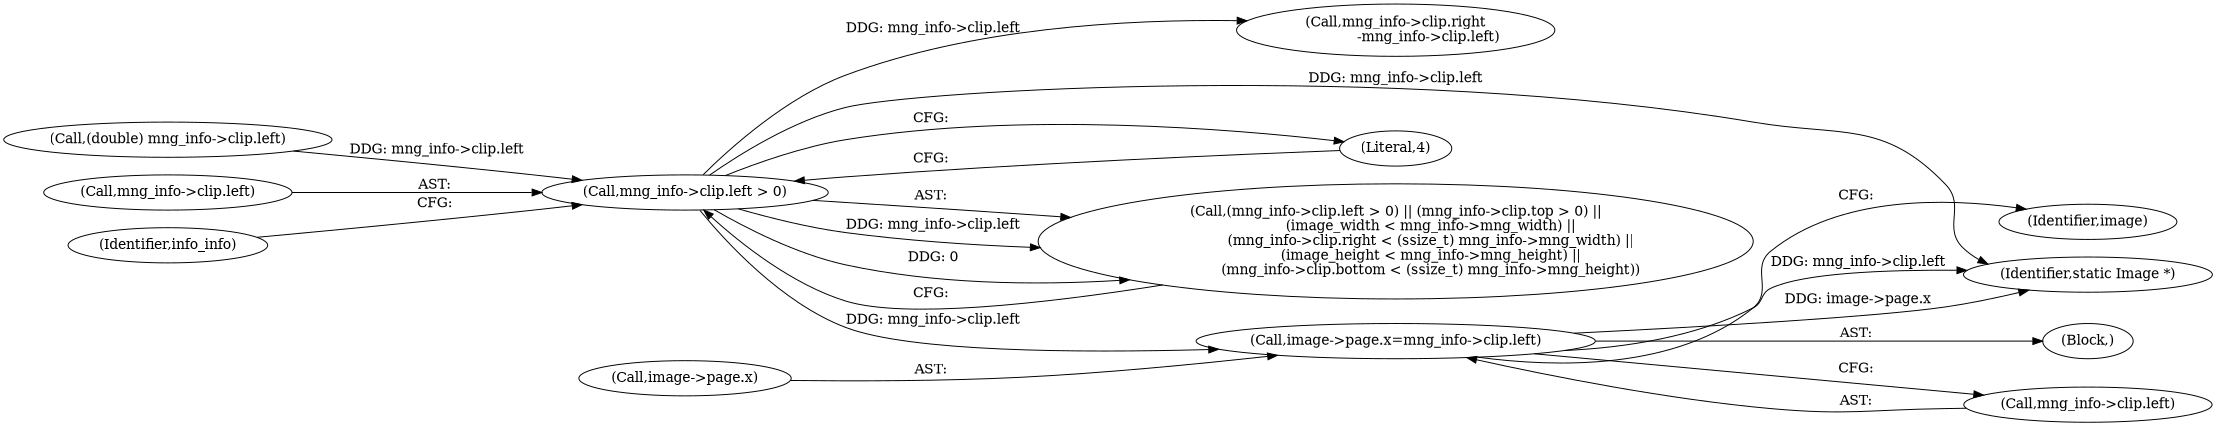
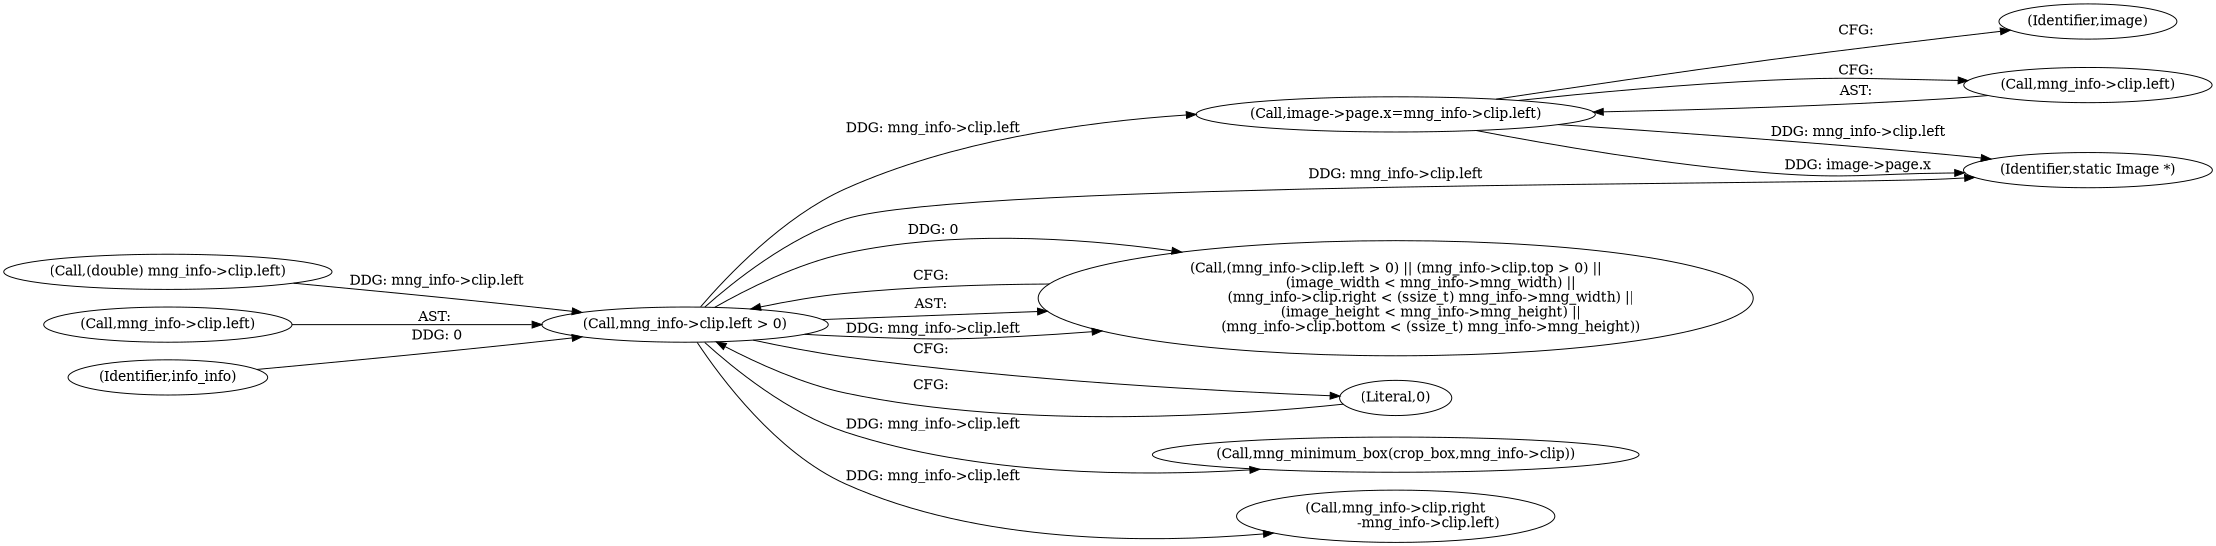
(1396, 148) -> (1396, 398)
(437, 204) -> (437, 336)
(2088, 341) -> none
(685, 378) -> none
none -> (1396, 455)
